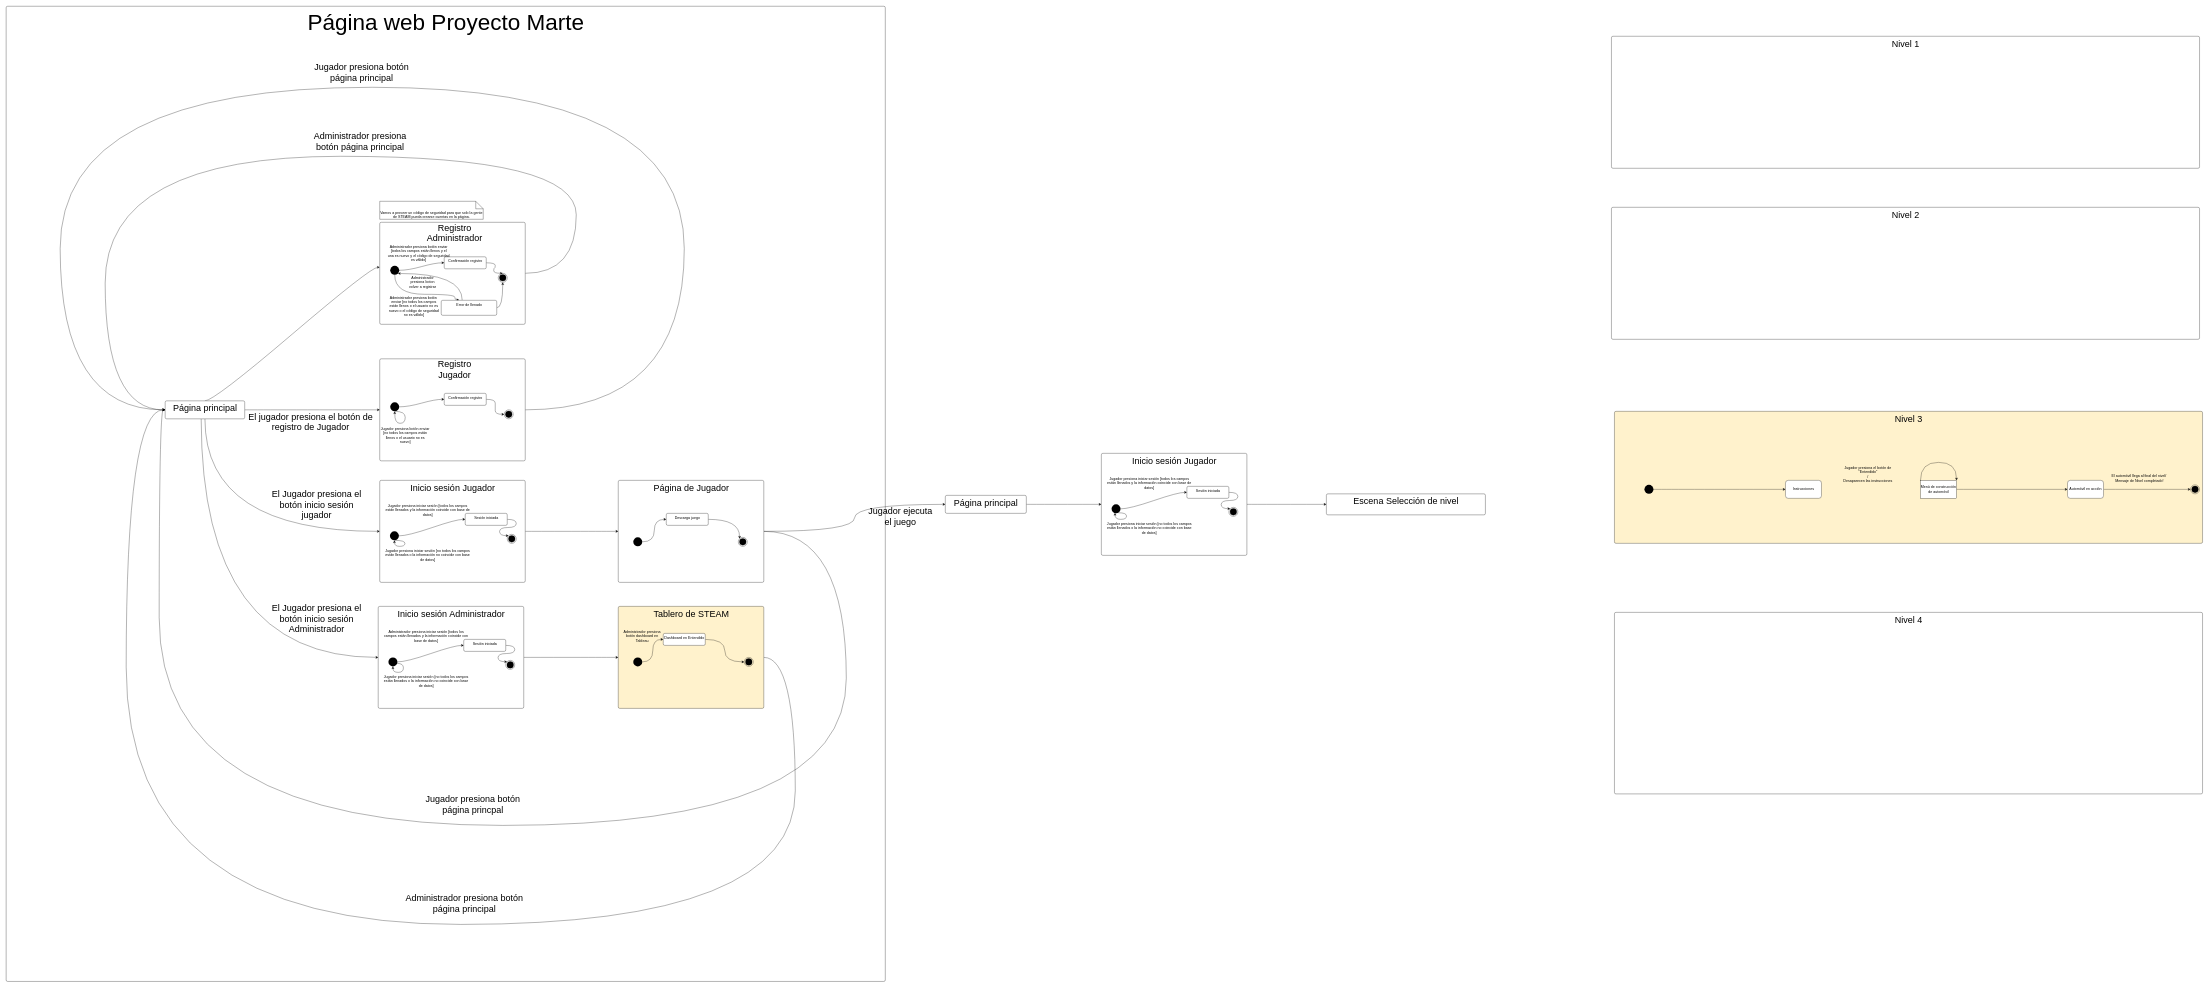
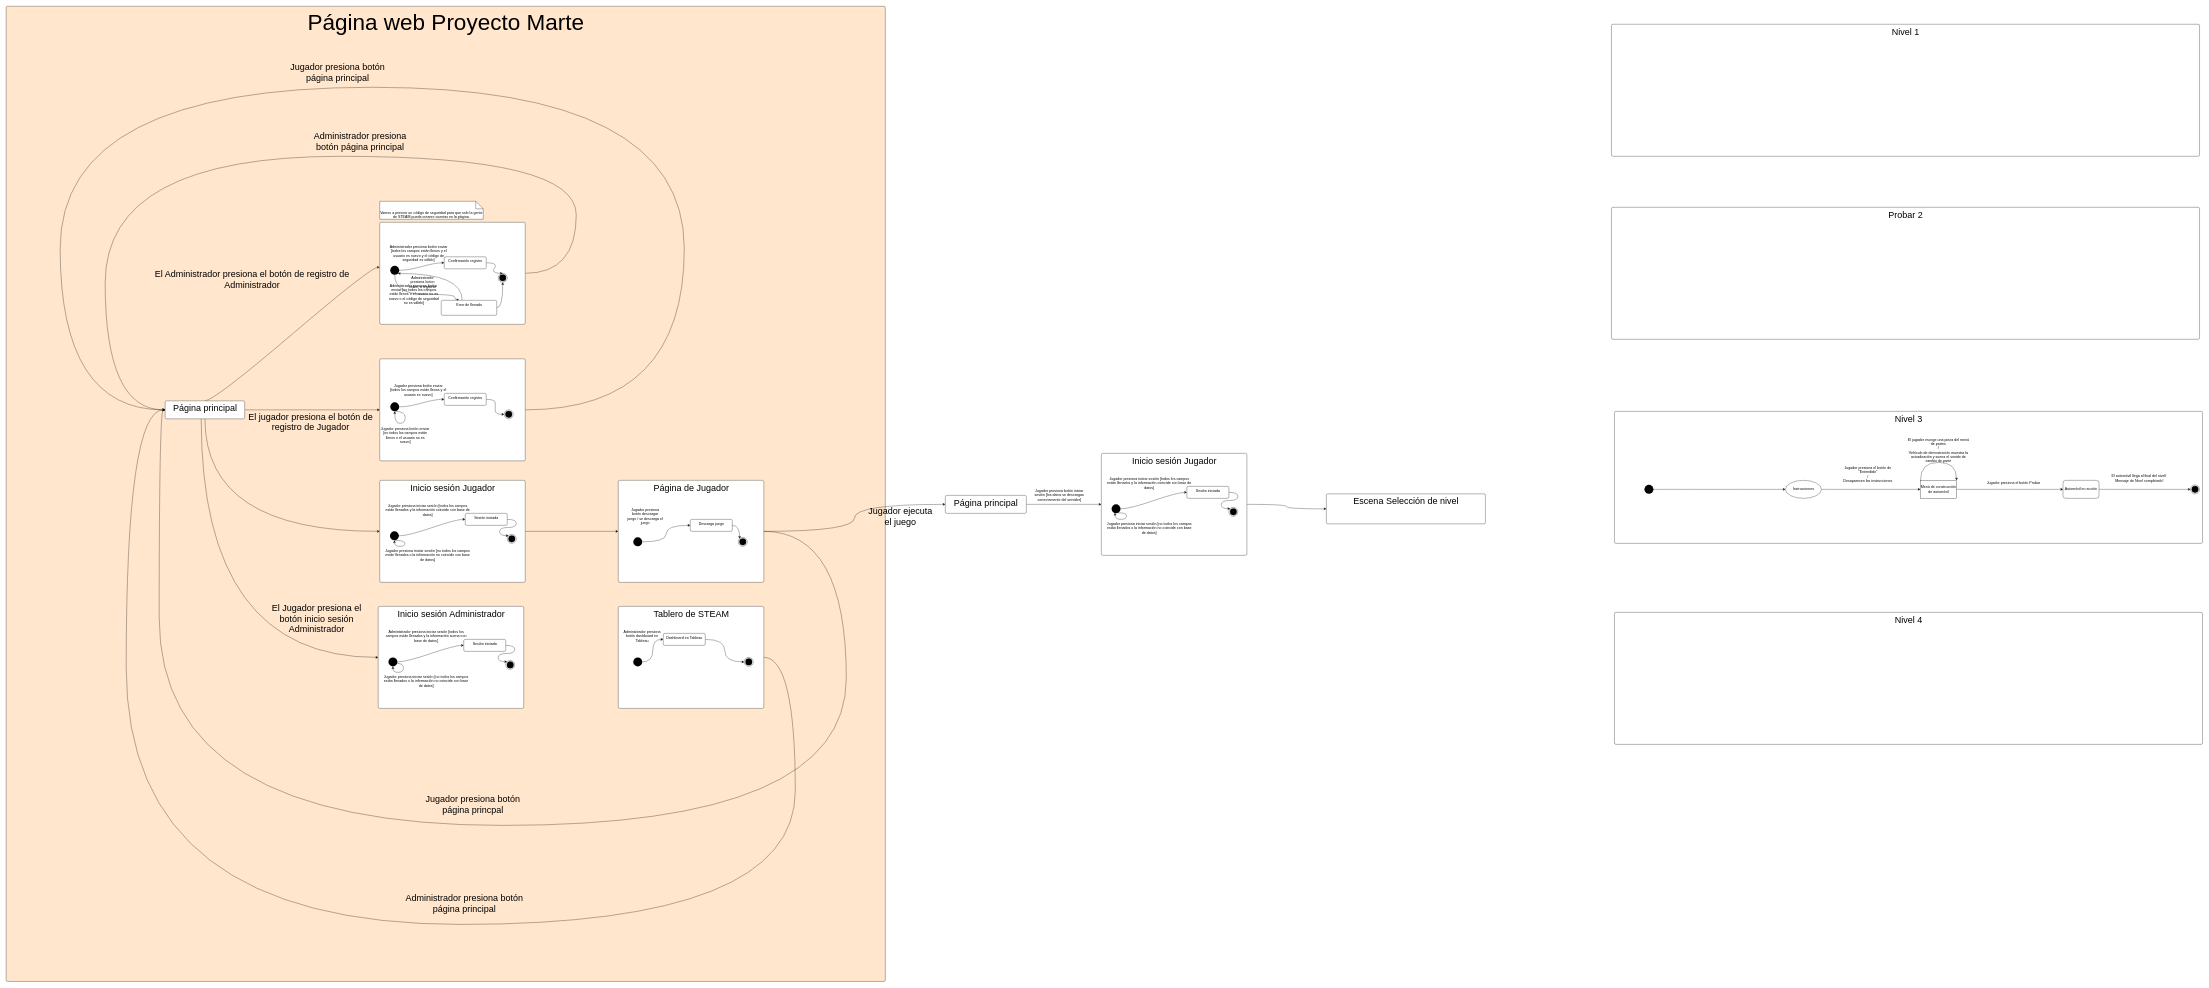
(446, 10) -> (446, 10)
(362, 72) -> (338, 72)
(1905, 102) -> (1905, 90)
(1905, 211) -> (1905, 211)
(455, 233) -> none
(419, 253) -> (419, 253)
none -> (252, 279)
(414, 306) -> (414, 294)
(455, 369) -> none
none -> (418, 390)
none -> (1938, 450)
(1908, 477) -> (1908, 477)
none -> (2013, 483)
(1803, 489) -> (1803, 489)
none -> (1917, 489)
(2085, 489) -> (2081, 489)
none -> (1059, 495)
(317, 504) -> none
(1406, 504) -> (1406, 509)
none -> (645, 516)
(687, 519) -> (711, 525)
(426, 636) -> (426, 636)
(684, 637) -> (684, 637)
(615, 657) -> none
(691, 657) -> (691, 657)
(1908, 703) -> (1908, 678)
